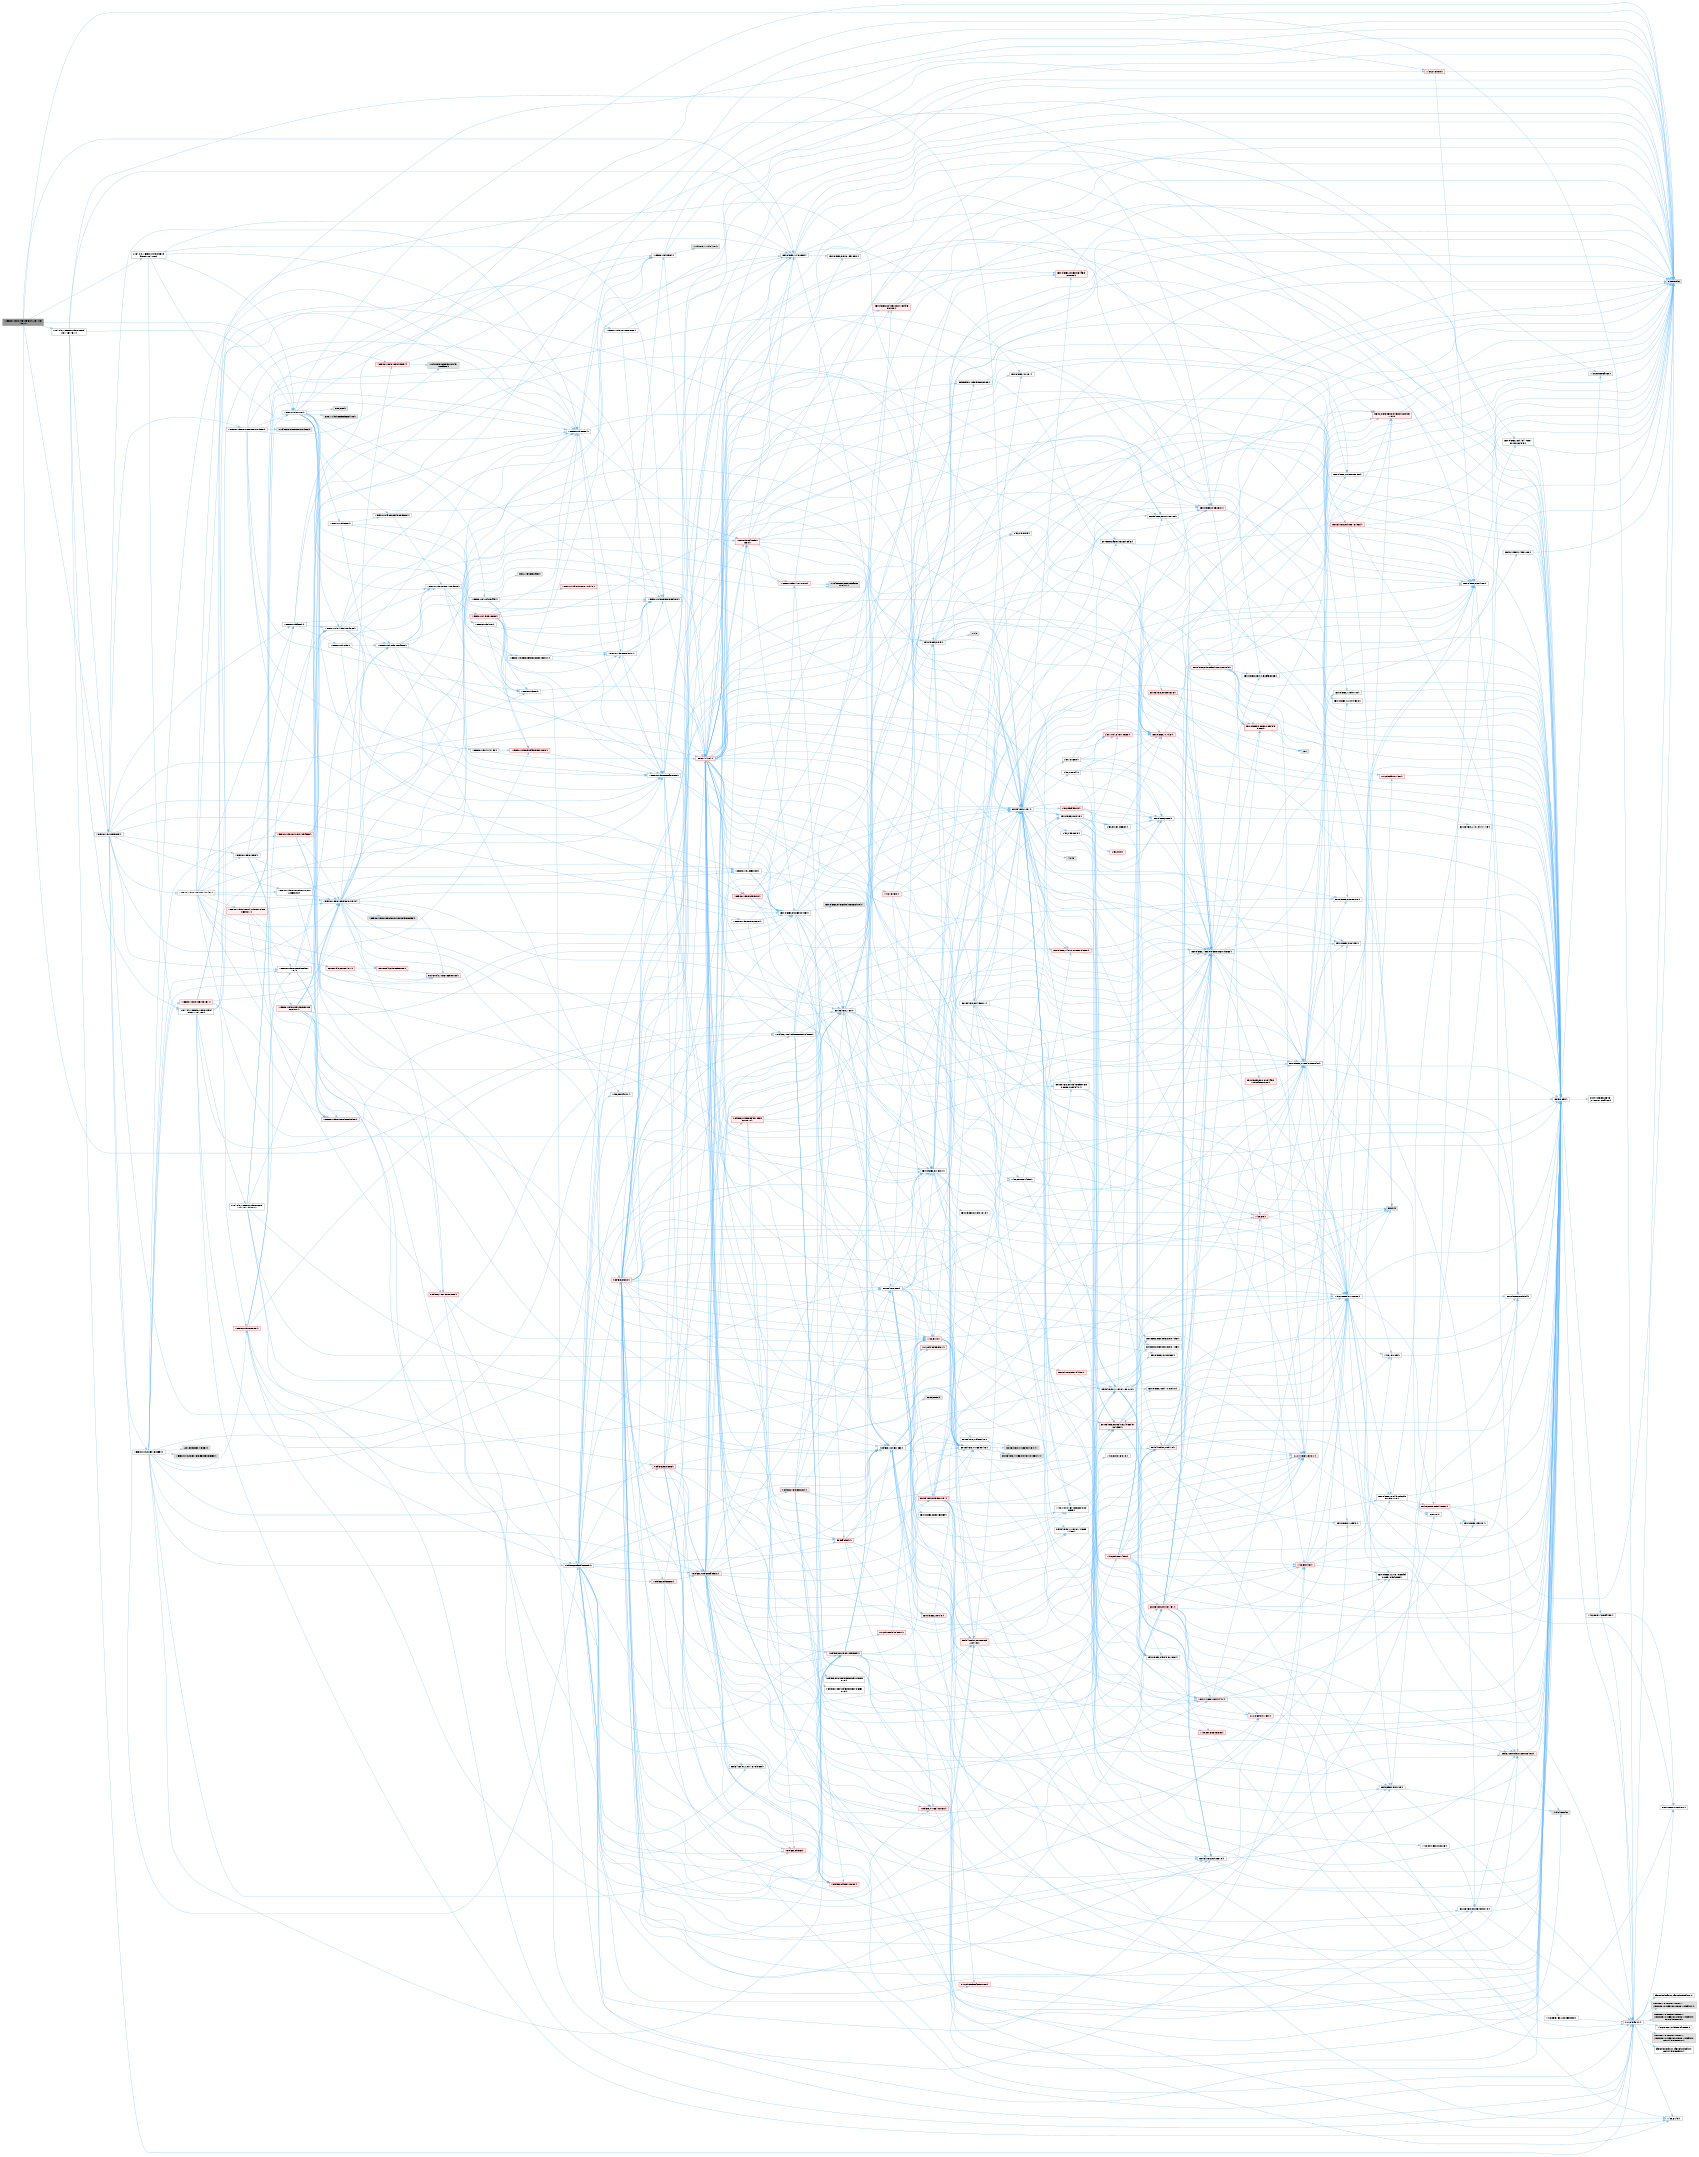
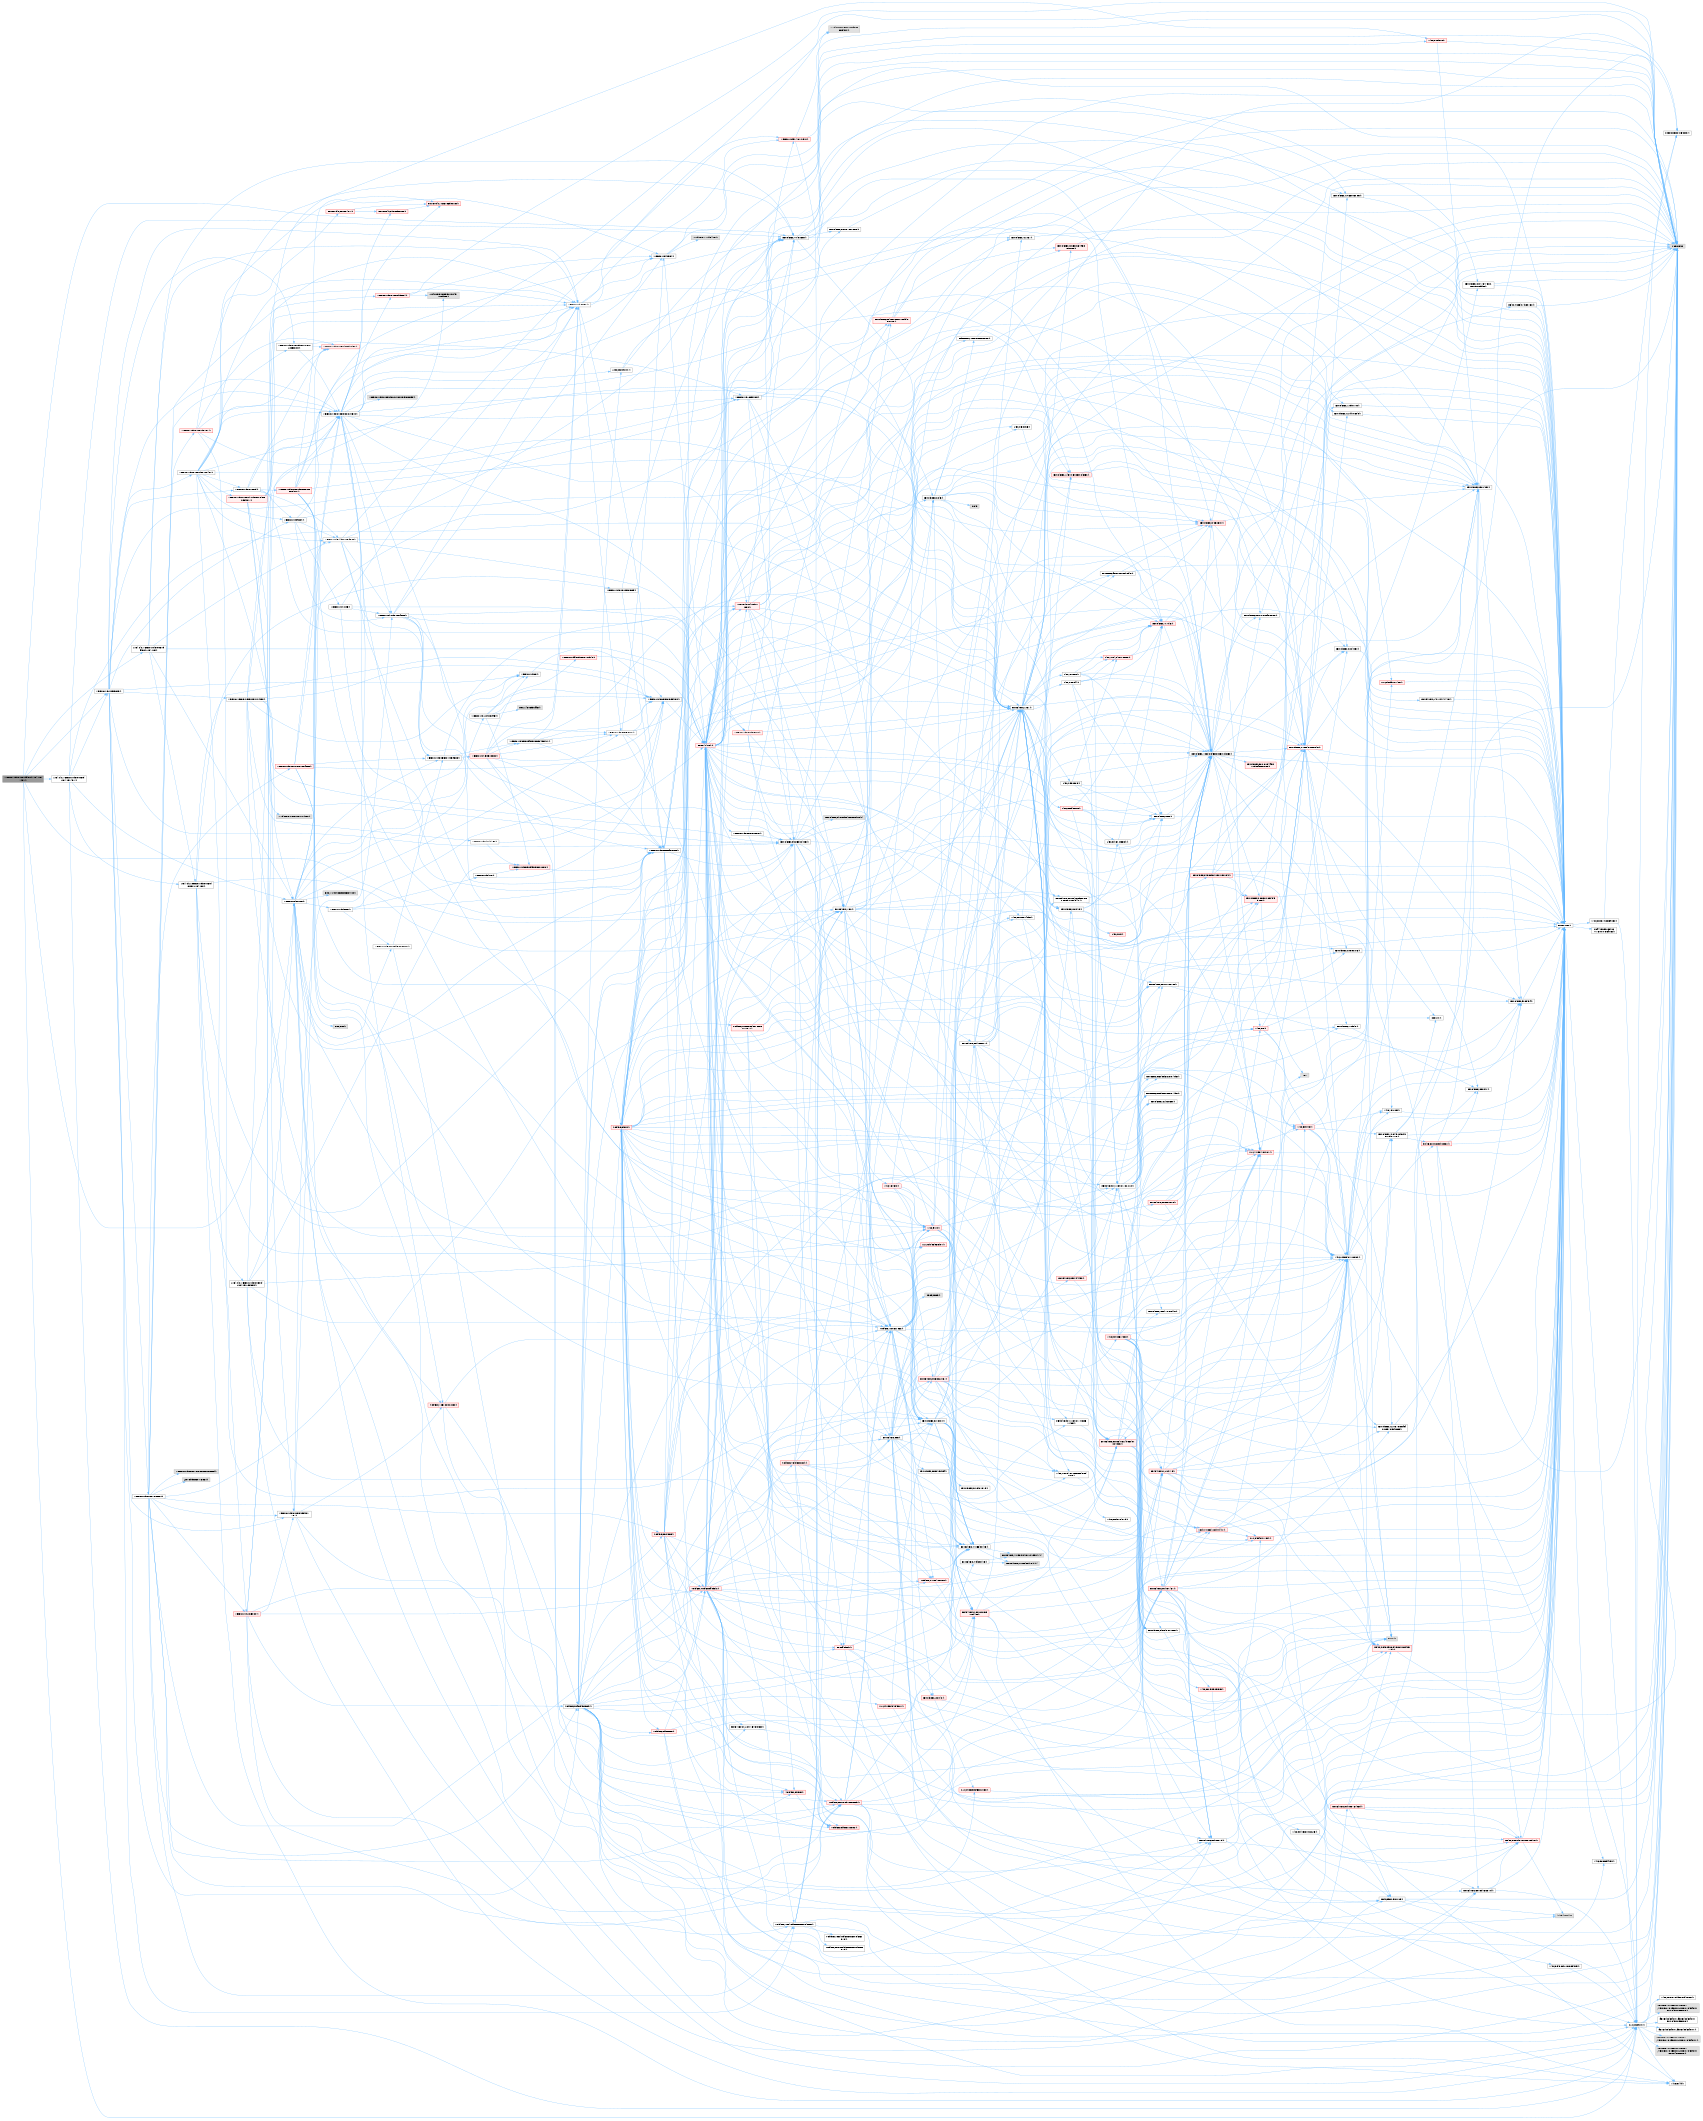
(1071, 858) -> none
(1283, 1249) -> (1238, 952)
